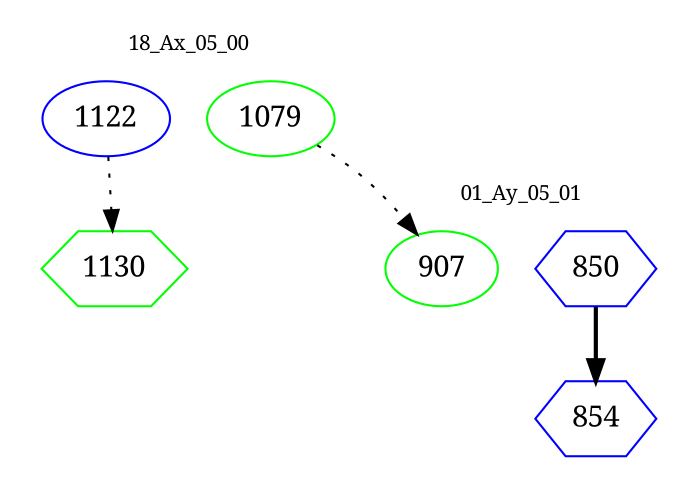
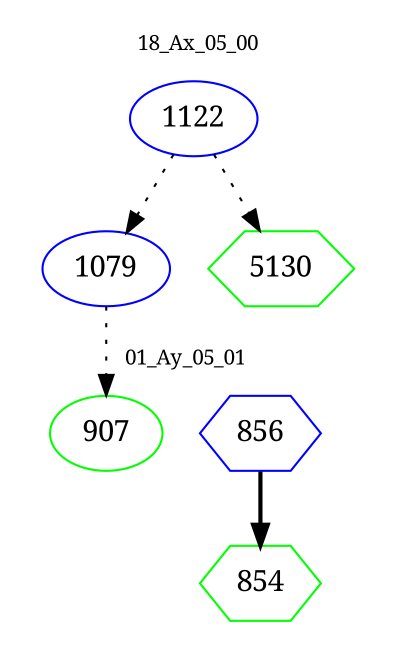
(271, 119) -> (106, 269)
none -> (155, 185)
(115, 269) -> (281, 269)
(596, 269) -> (260, 433)
(596, 419) -> (260, 583)
